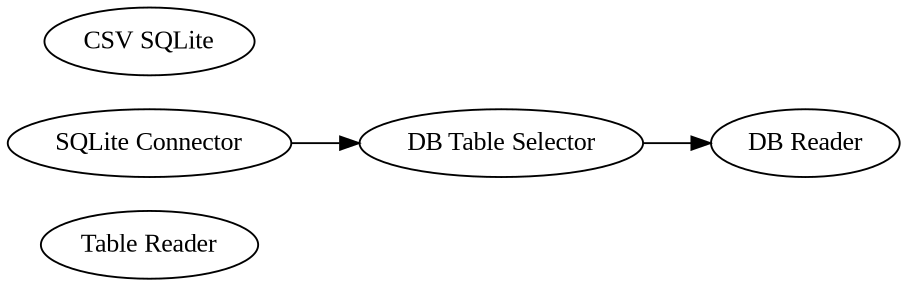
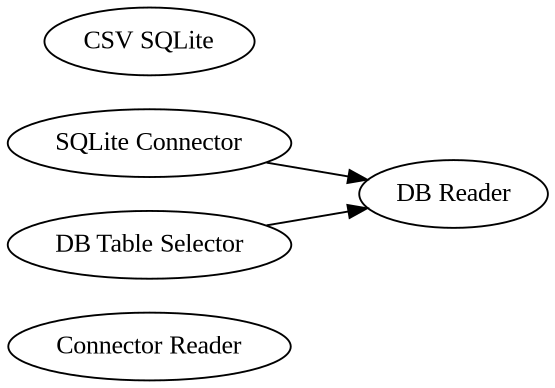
(316, 143) -> (307, 170)
(150, 245) -> (150, 347)
